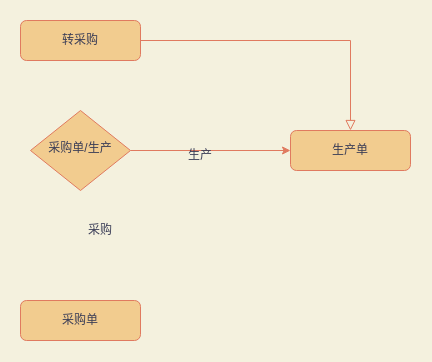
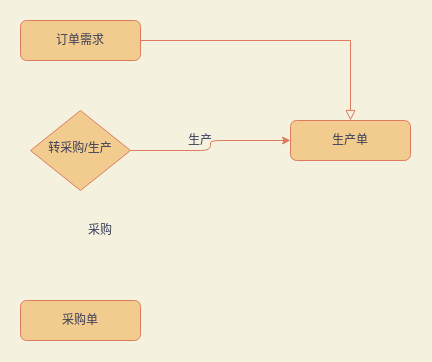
(81, 41) -> (81, 41)
(81, 149) -> (81, 149)
(351, 151) -> (351, 141)
(201, 156) -> (201, 141)
